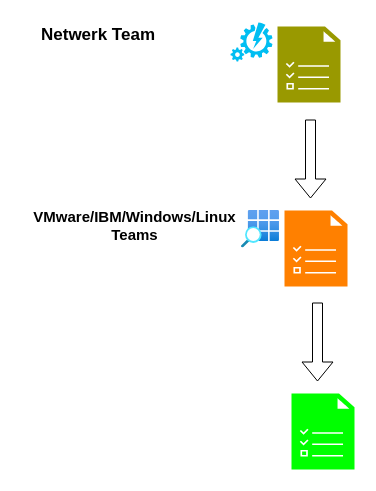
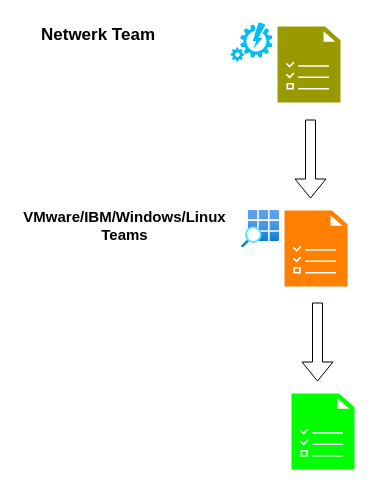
(135, 226) -> (125, 226)
